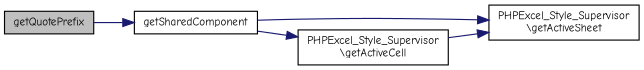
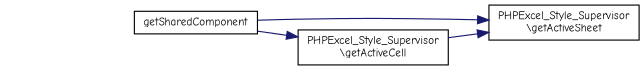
(49, 23) -> none
